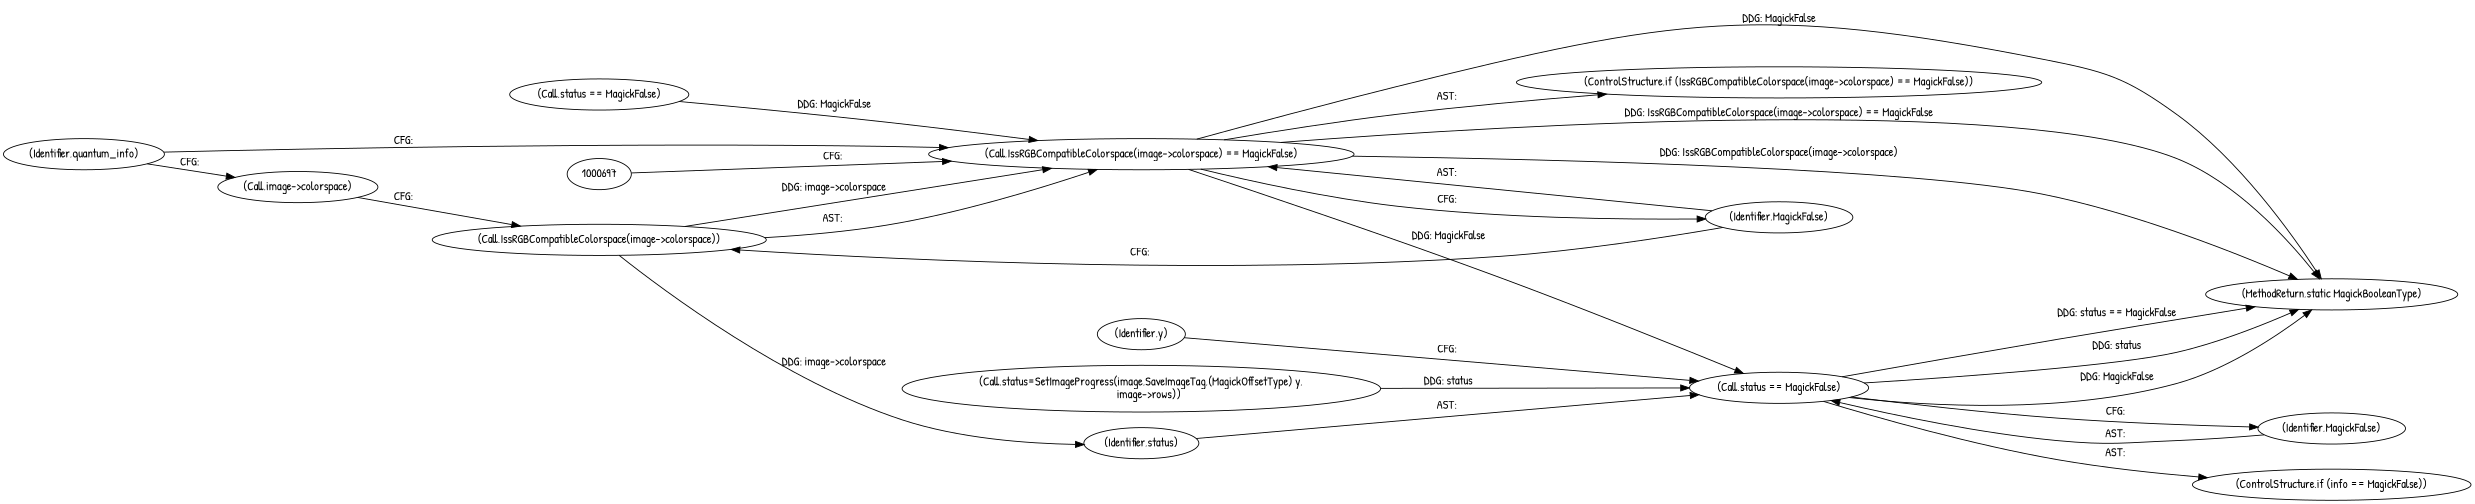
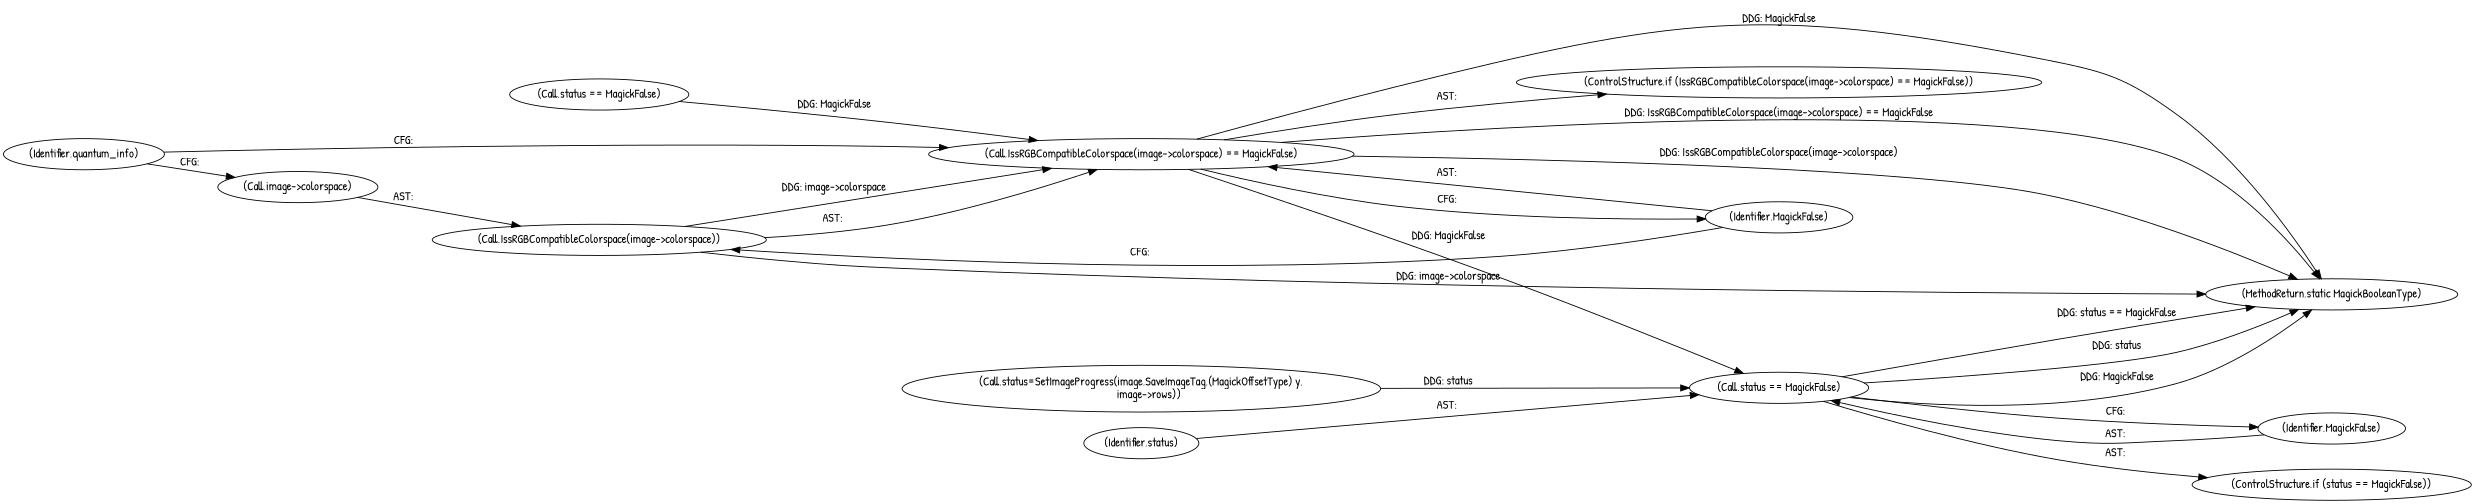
(599, 174) -> none
(405, 197) -> (405, 197)
(1141, 334) -> none
(831, 391) -> (1448, 285)
(2332, 485) -> (2332, 485)
